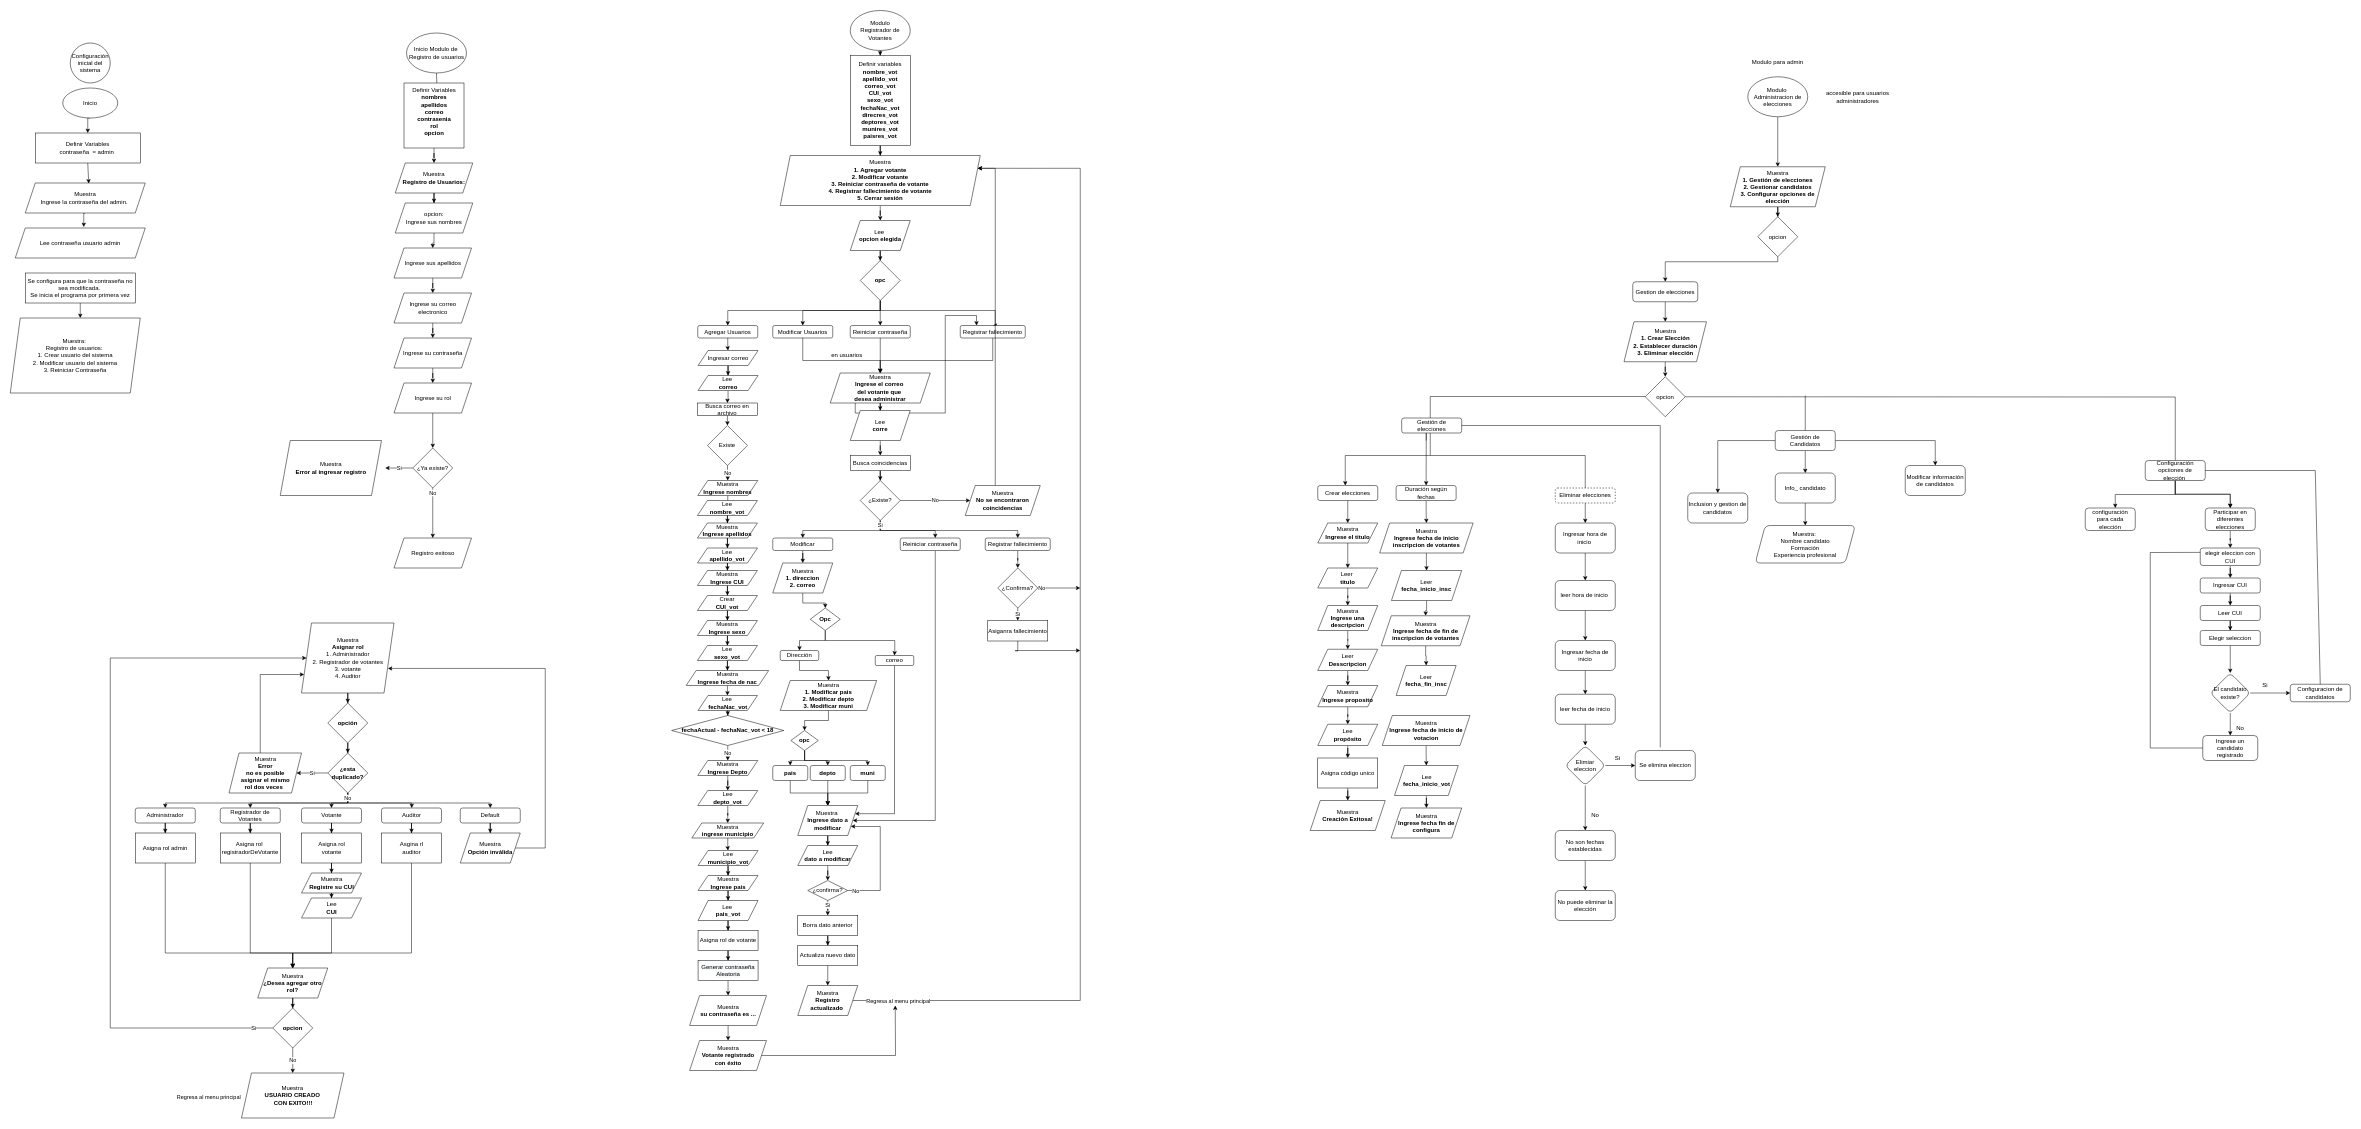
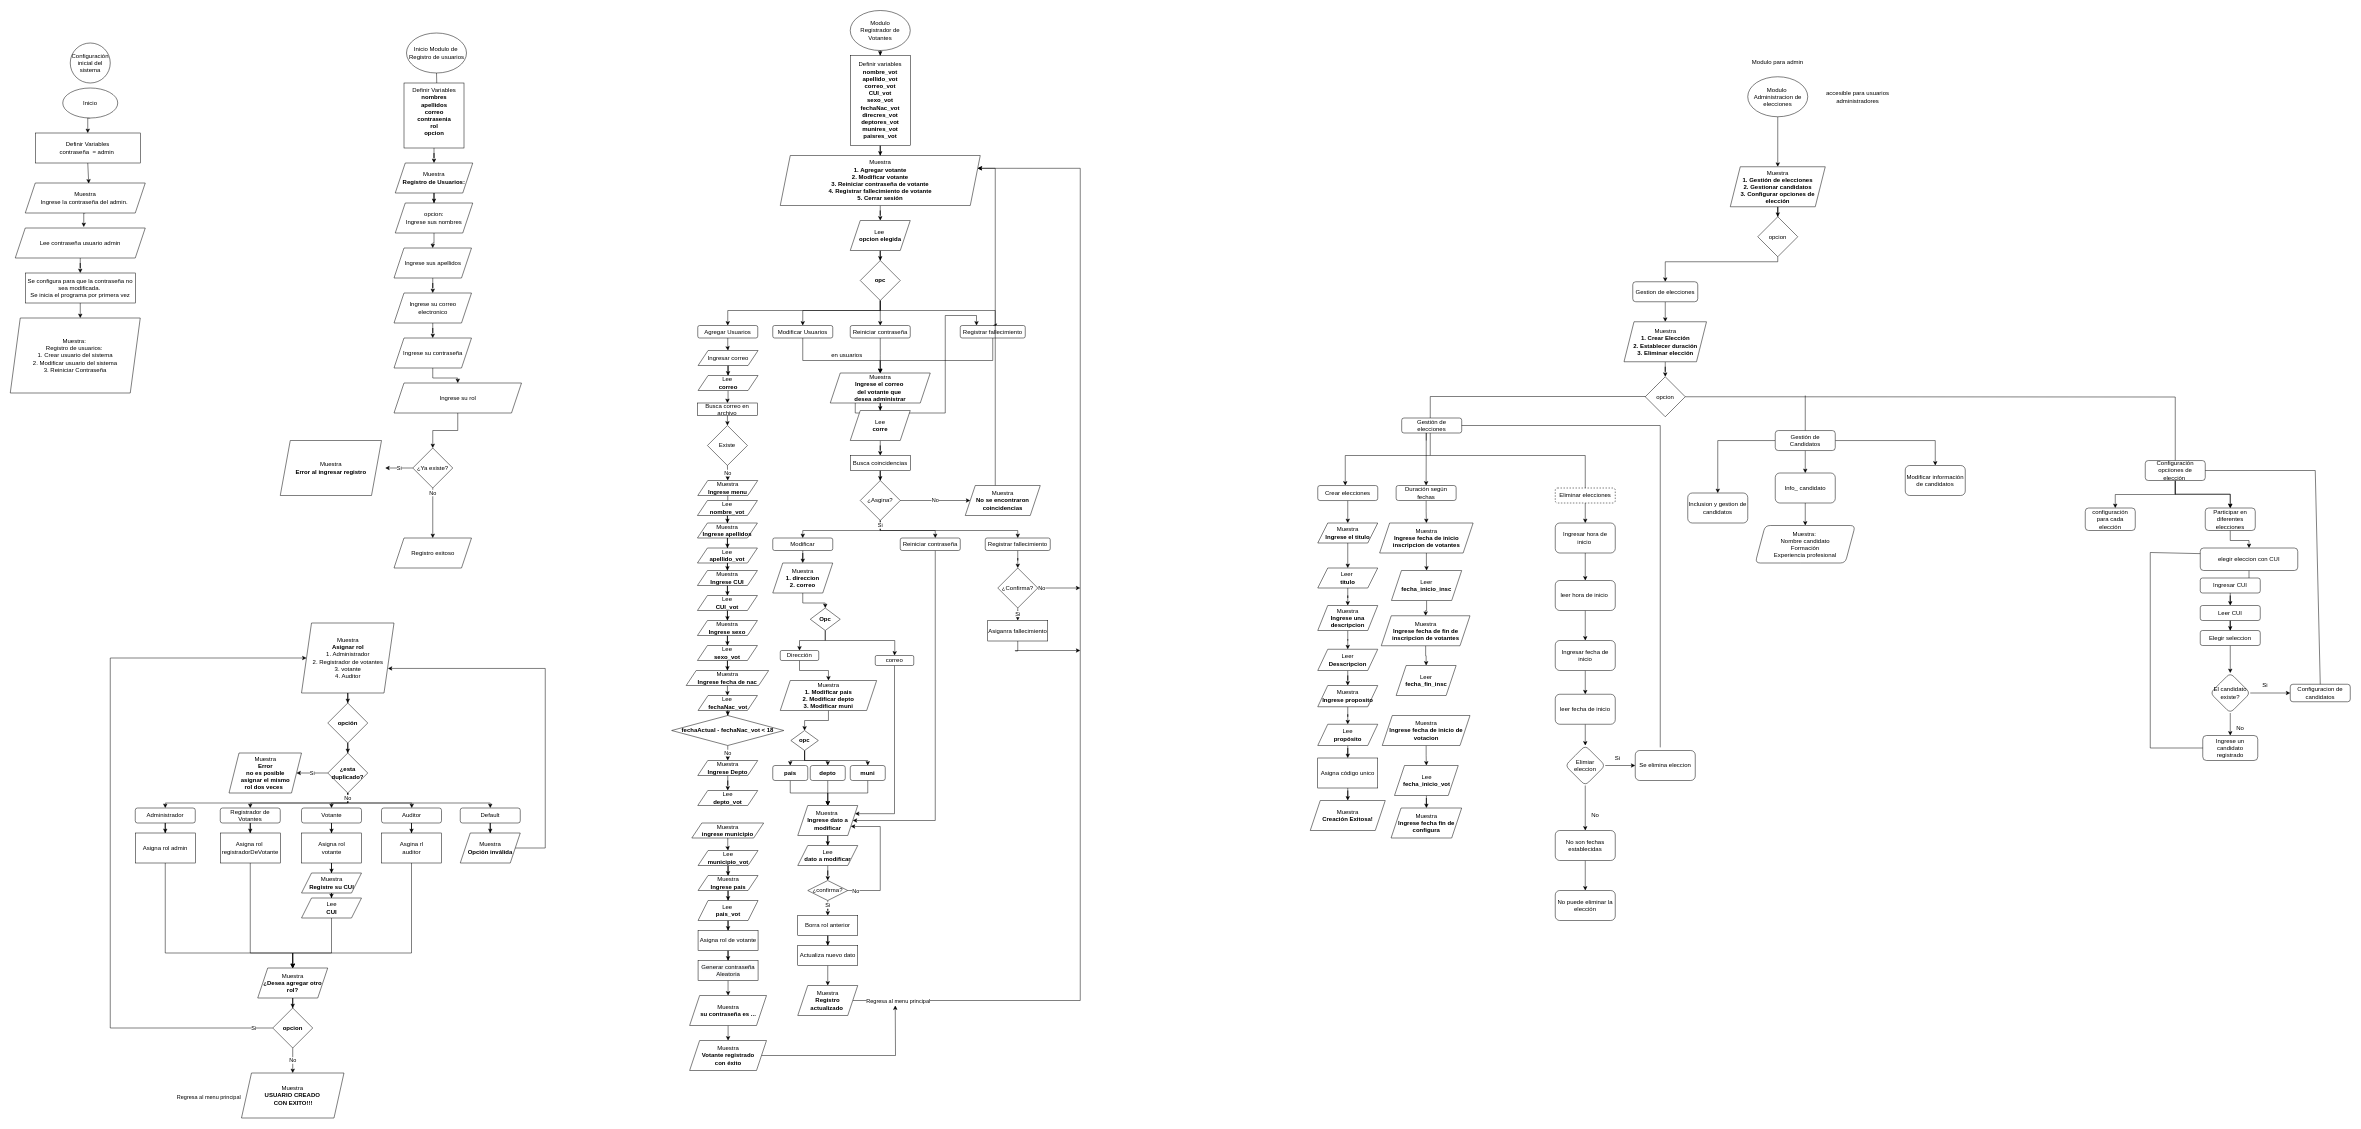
none -> (80, 266)
(433, 398) -> (458, 398)
(728, 488) -> (728, 488)
(880, 500) -> (880, 500)
(2230, 557) -> (2249, 559)
(727, 603) -> (727, 603)
(299, 674) -> none
(728, 813) -> none
(828, 925) -> (828, 925)
